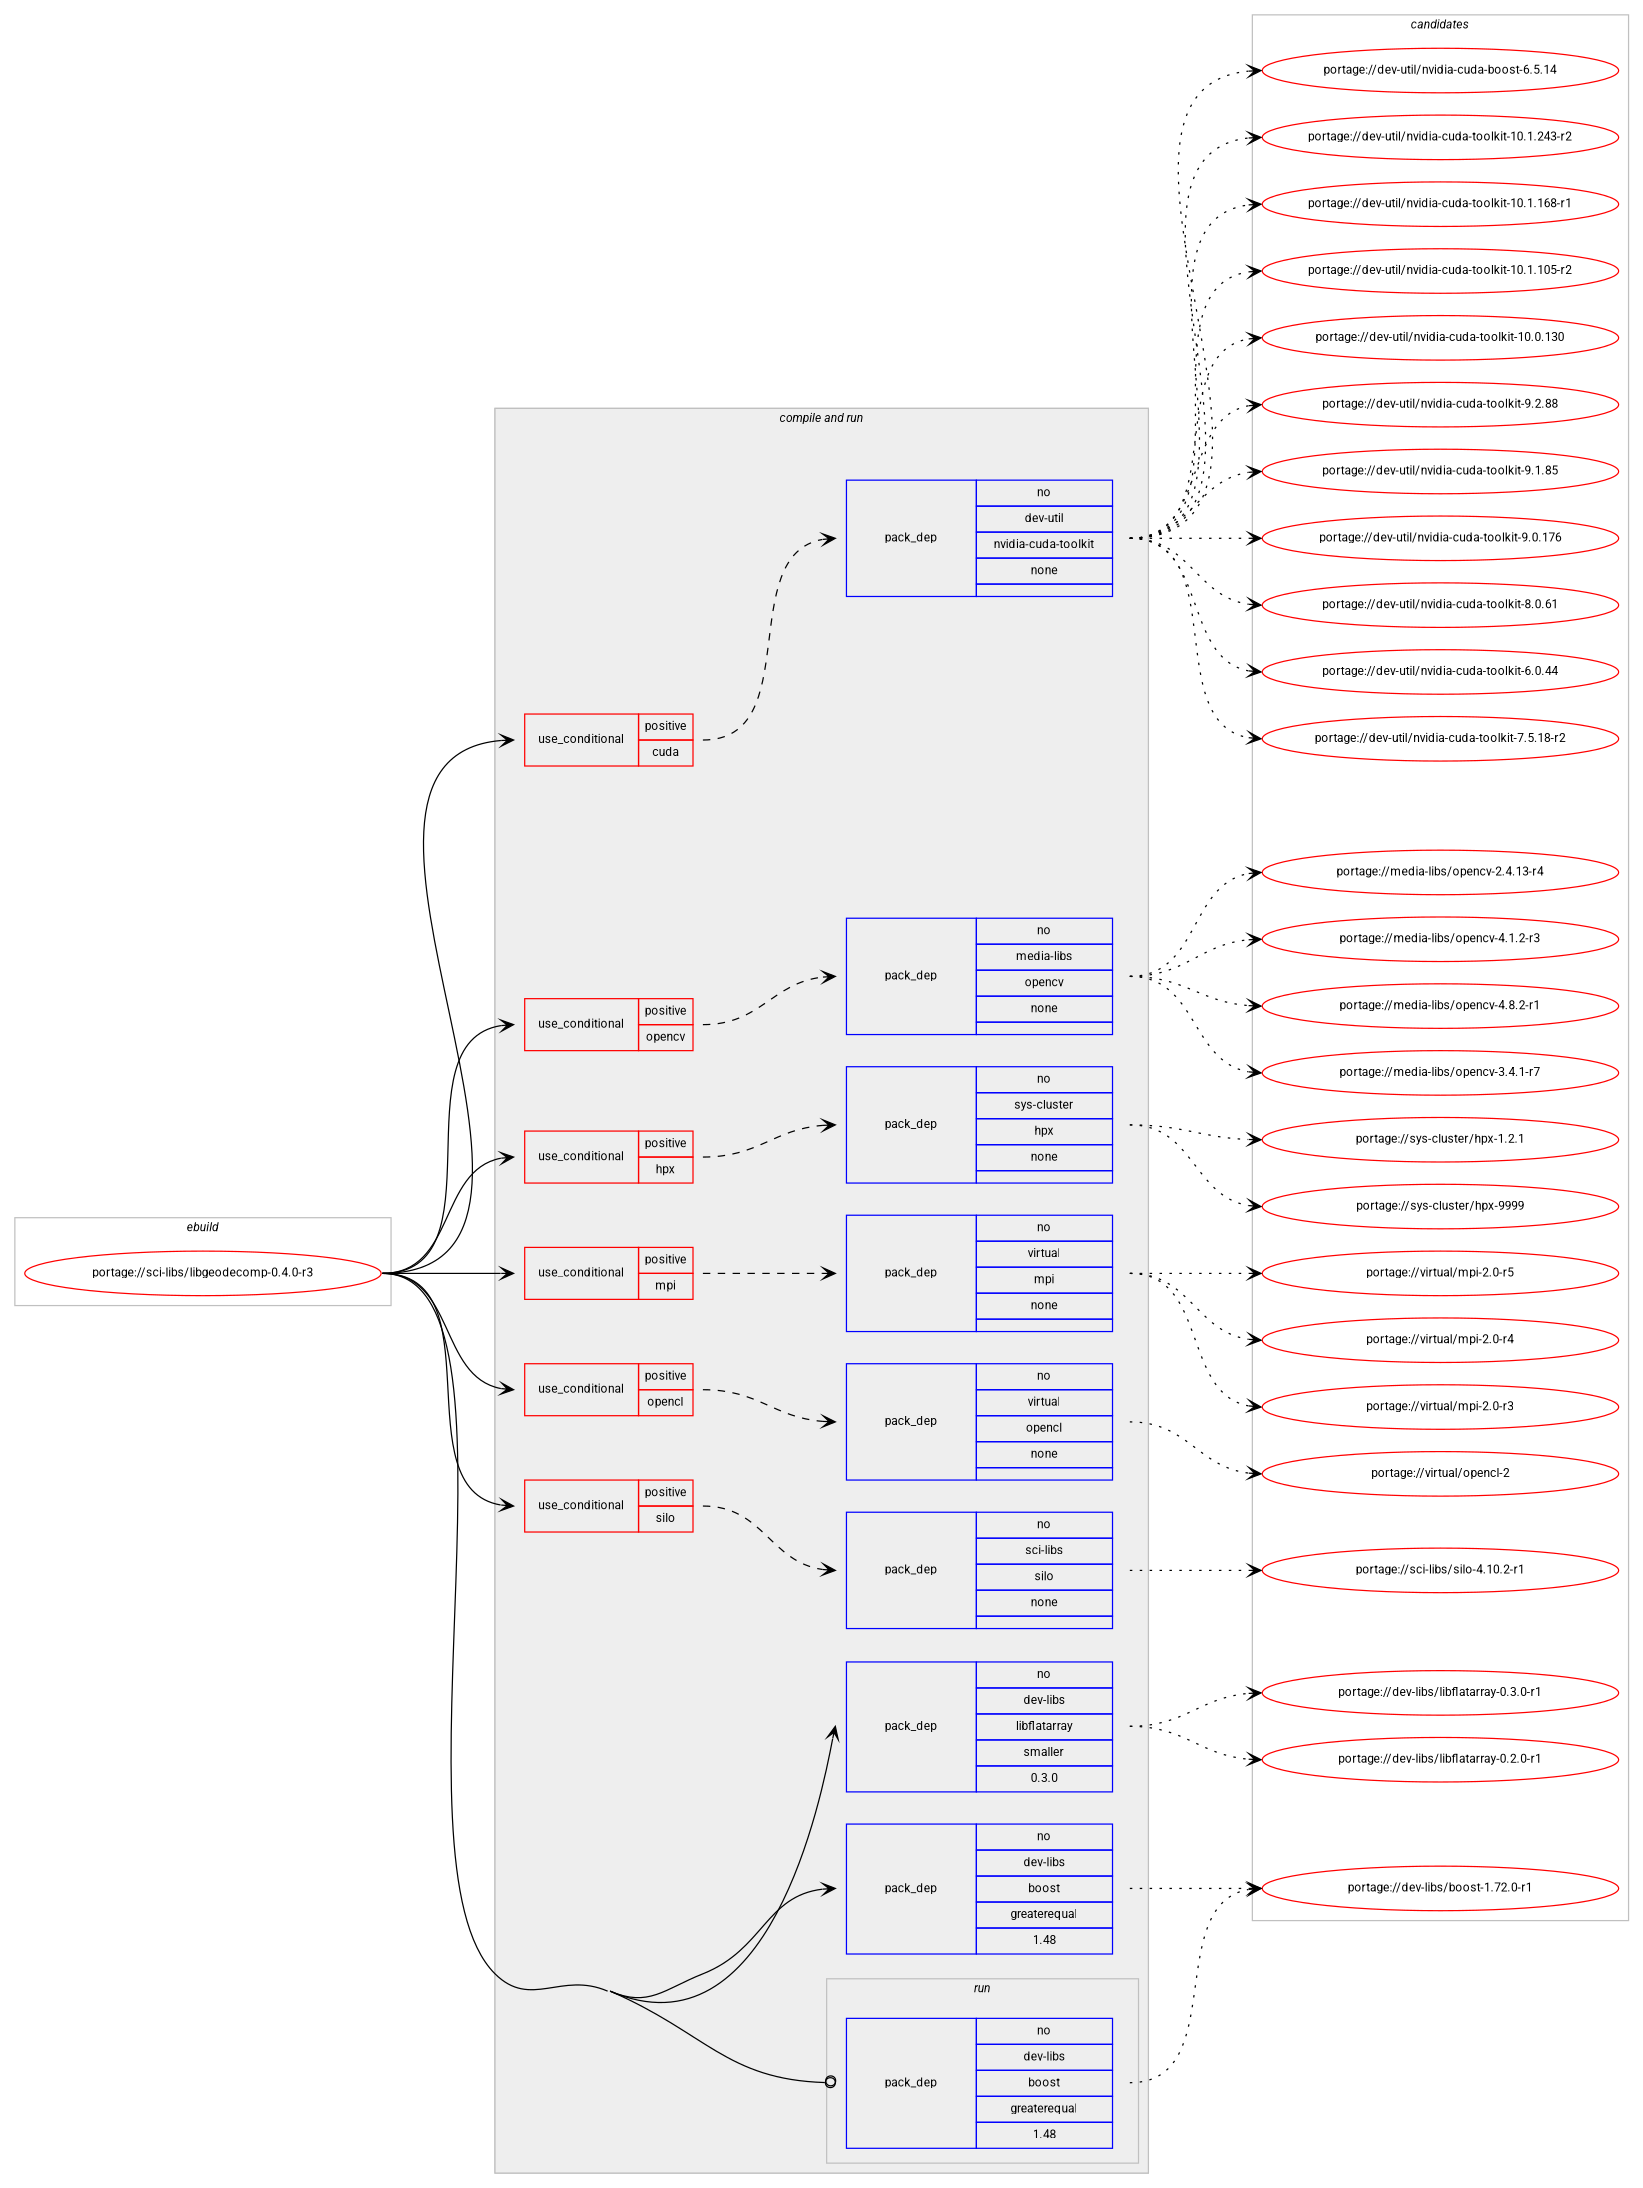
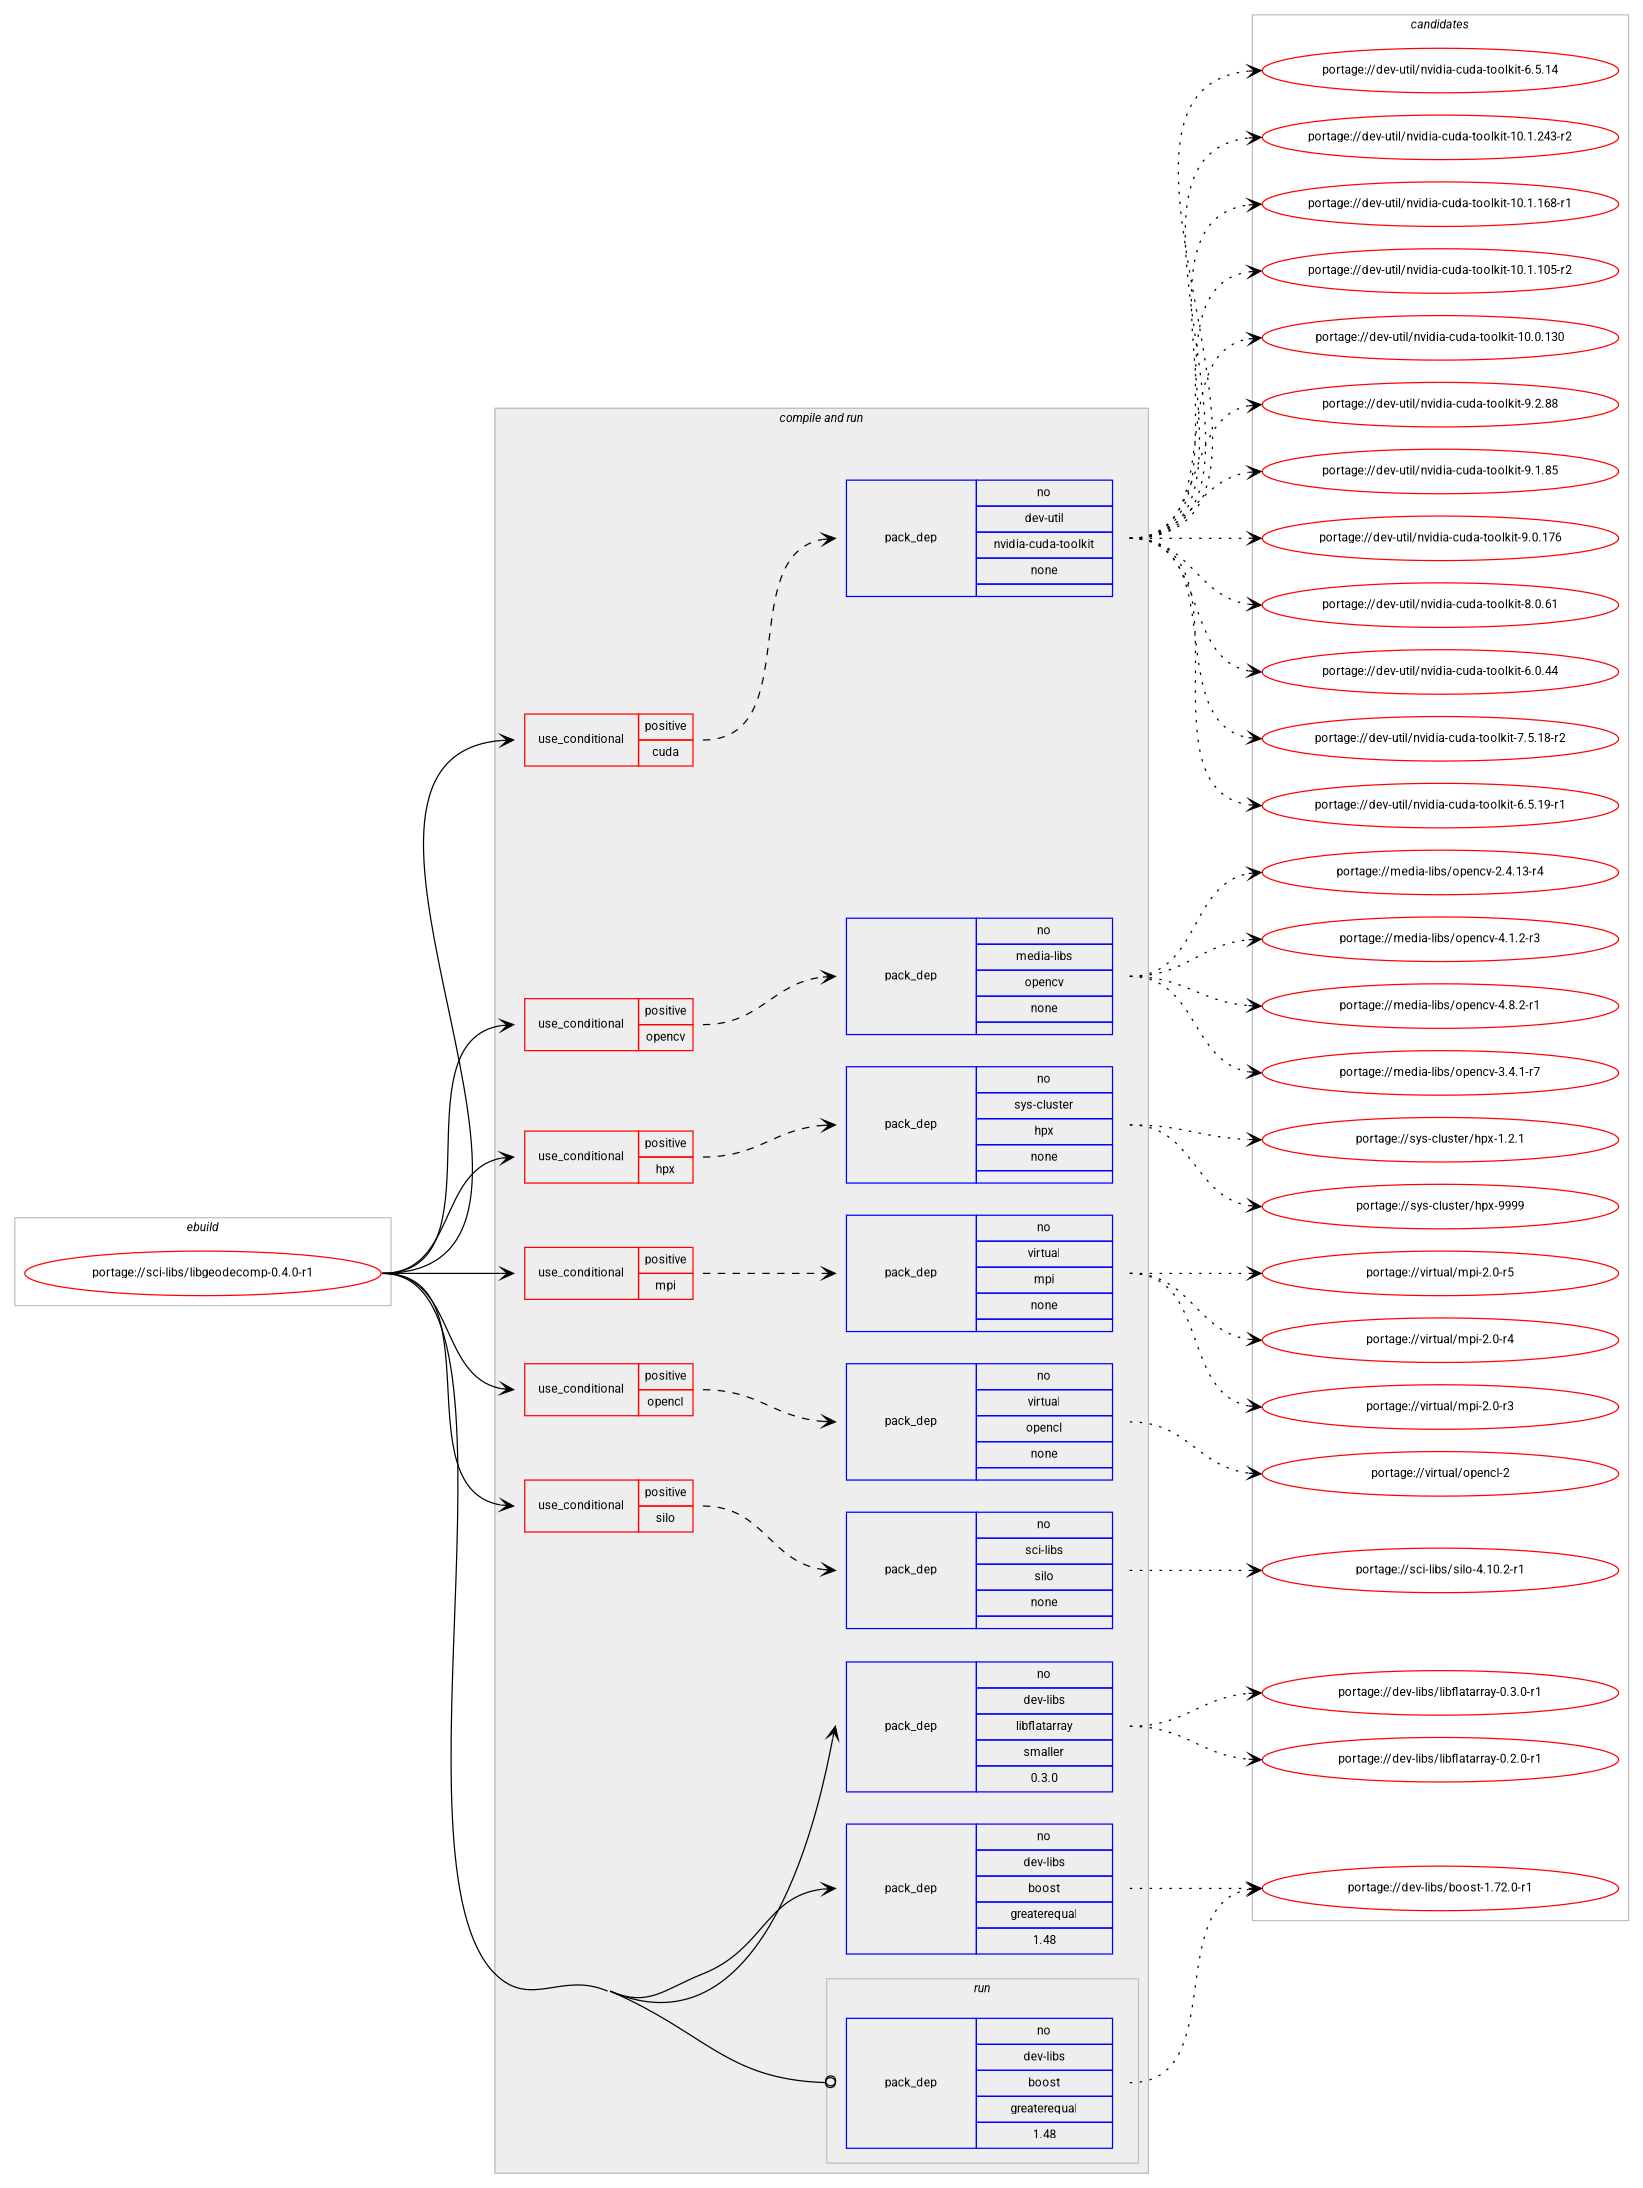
(1440, 71) -> (1440, 71)
none -> (1440, 806)
(203, 1273) -> (203, 1273)
